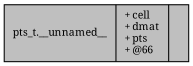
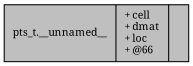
(136, 38) -> (136, 38)
